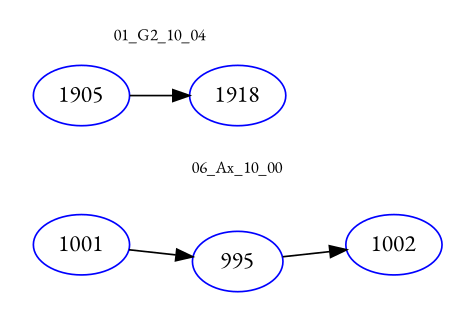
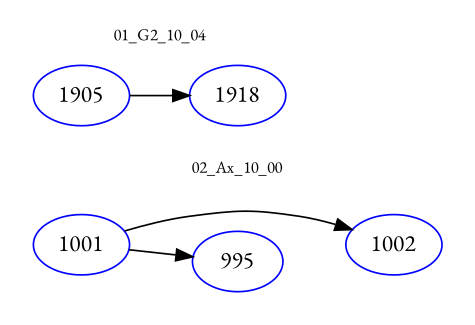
(238, 168) -> (238, 168)
(306, 254) -> (230, 212)
